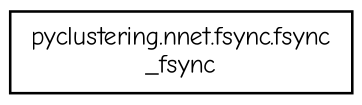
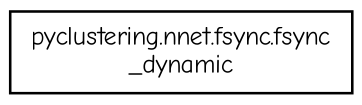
(181, 52) -> (181, 52)
